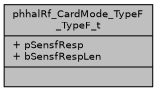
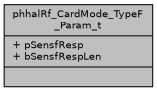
(78, 25) -> (78, 25)
